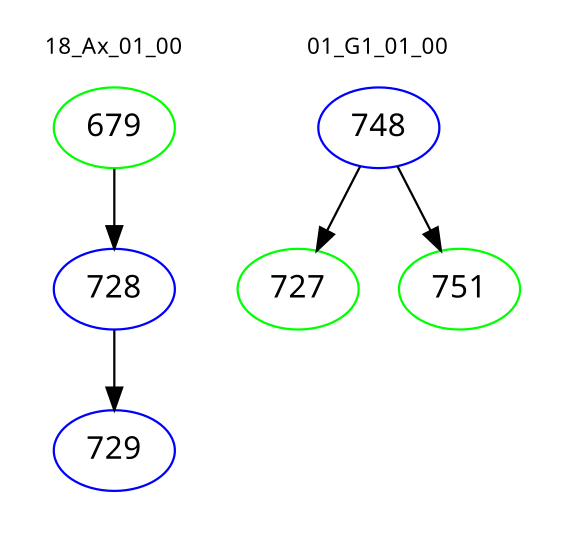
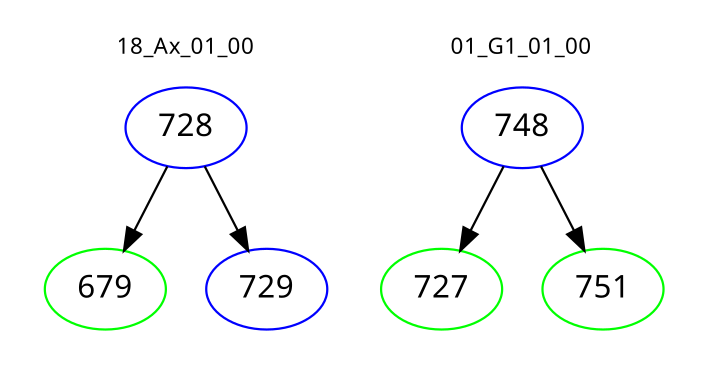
(114, 197) -> (151, 198)
